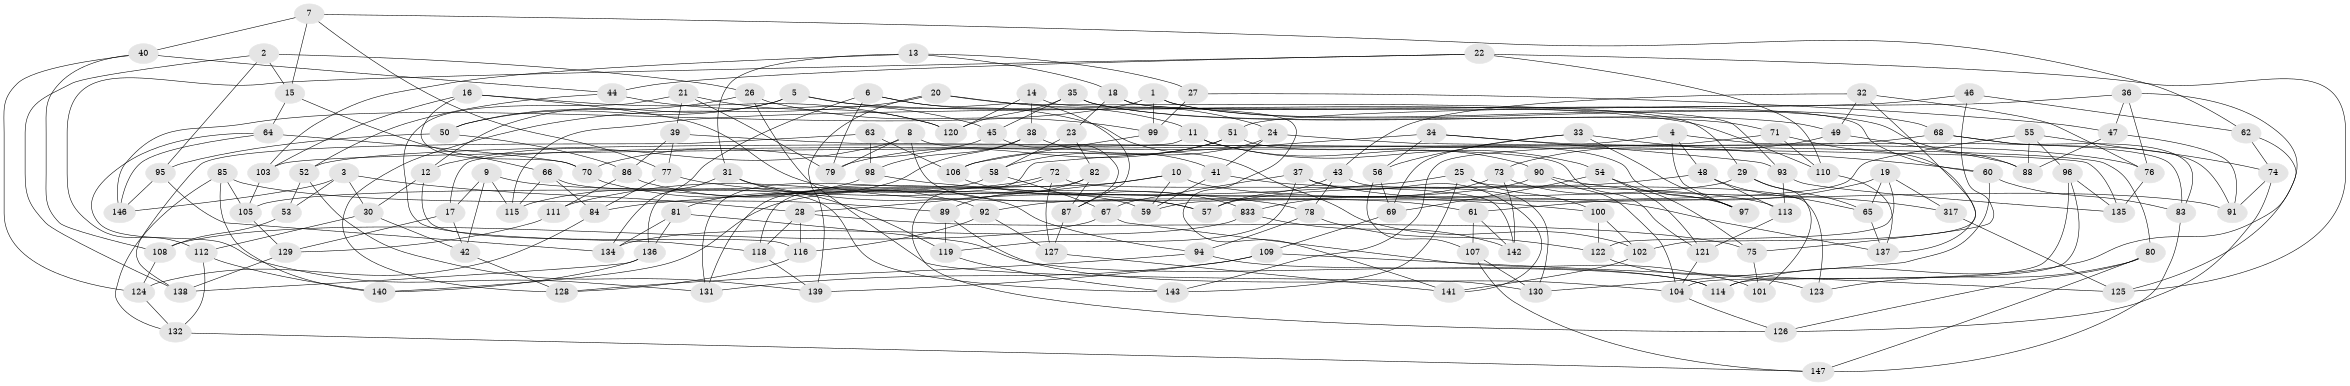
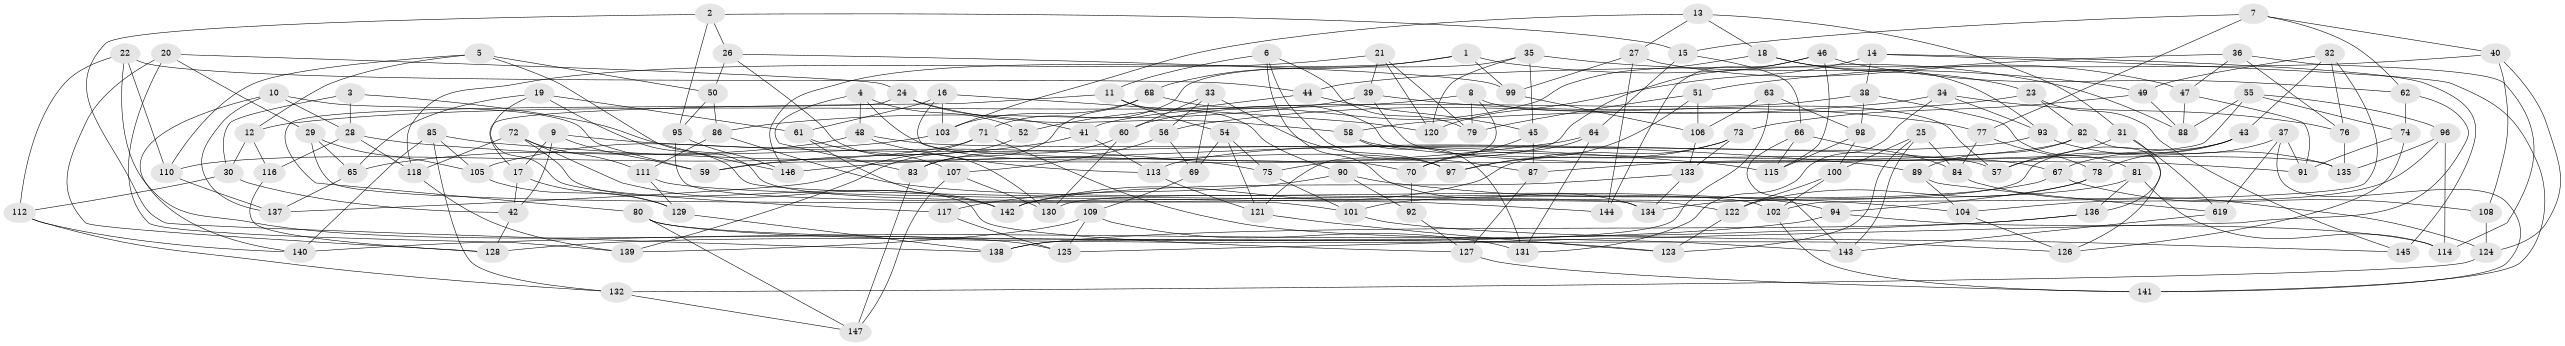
(287, 213) -> none
(1248, 213) -> (1687, 173)
none -> (1607, 213)
(1951, 213) -> (944, 213)
(880, 242) -> none
(946, 253) -> (2220, 213)
none -> (2403, 253)
(1692, 269) -> (1463, 236)
